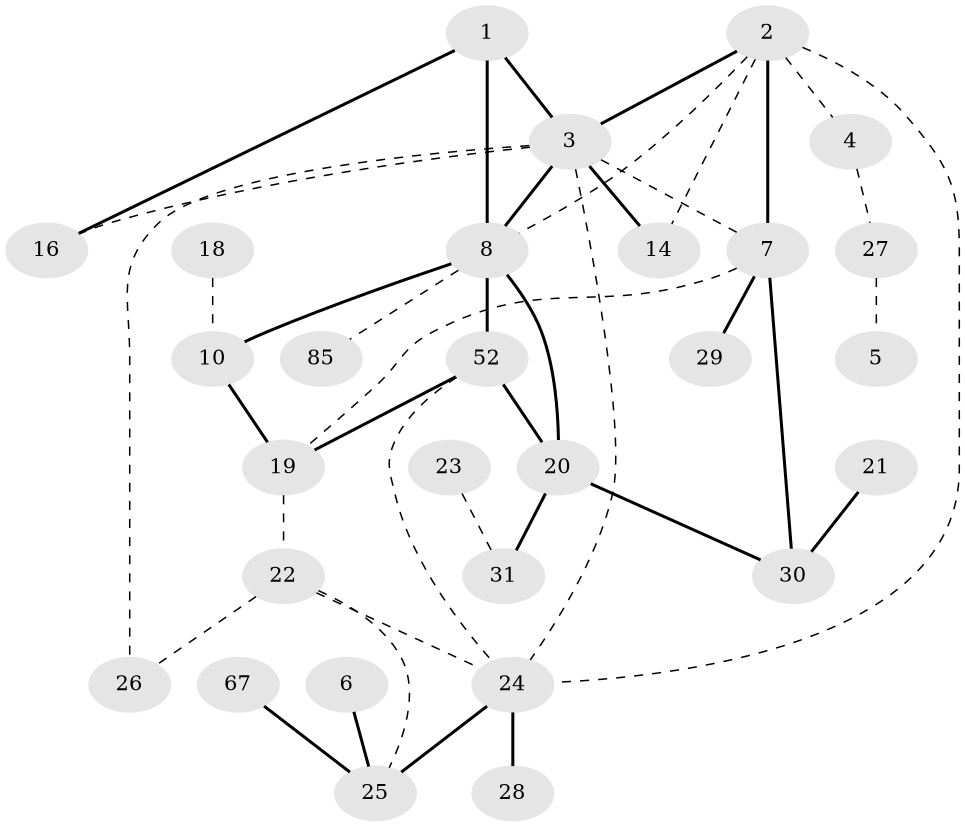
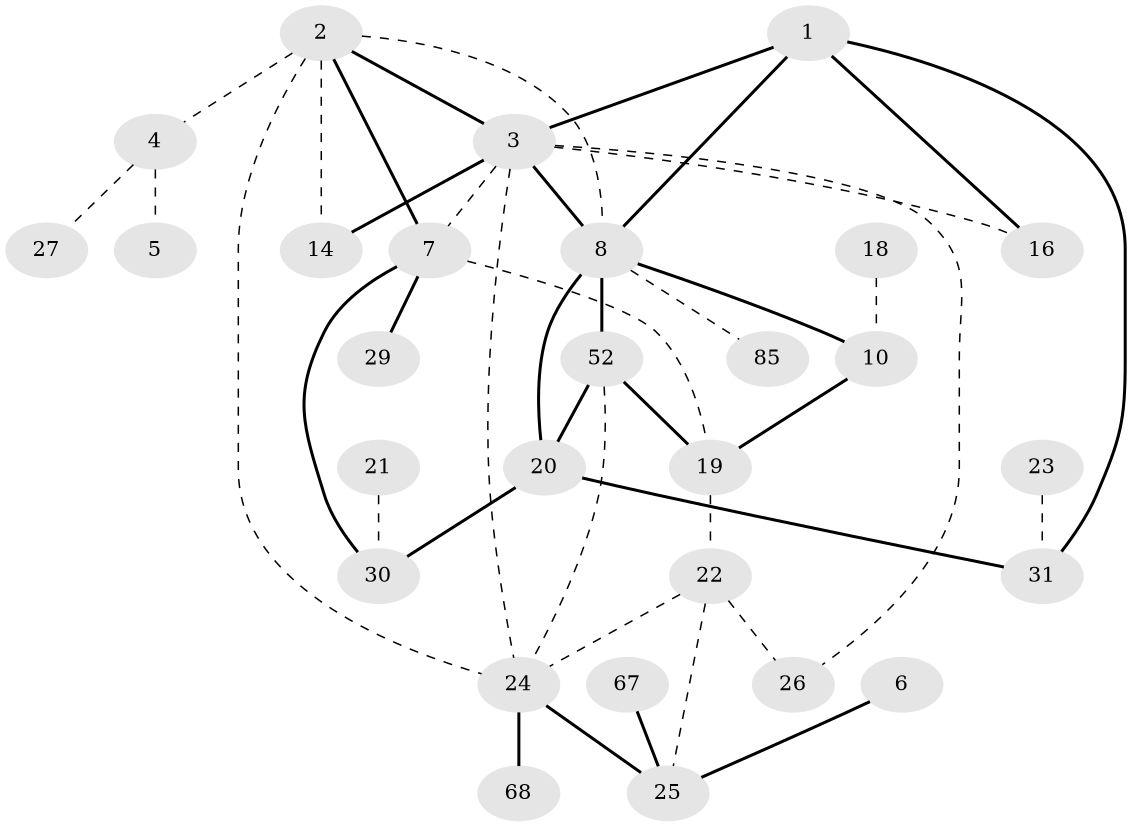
none -> (1120, 222)
(876, 305) -> (155, 196)
(835, 522) -> (379, 522)
(513, 793) -> (519, 793)
